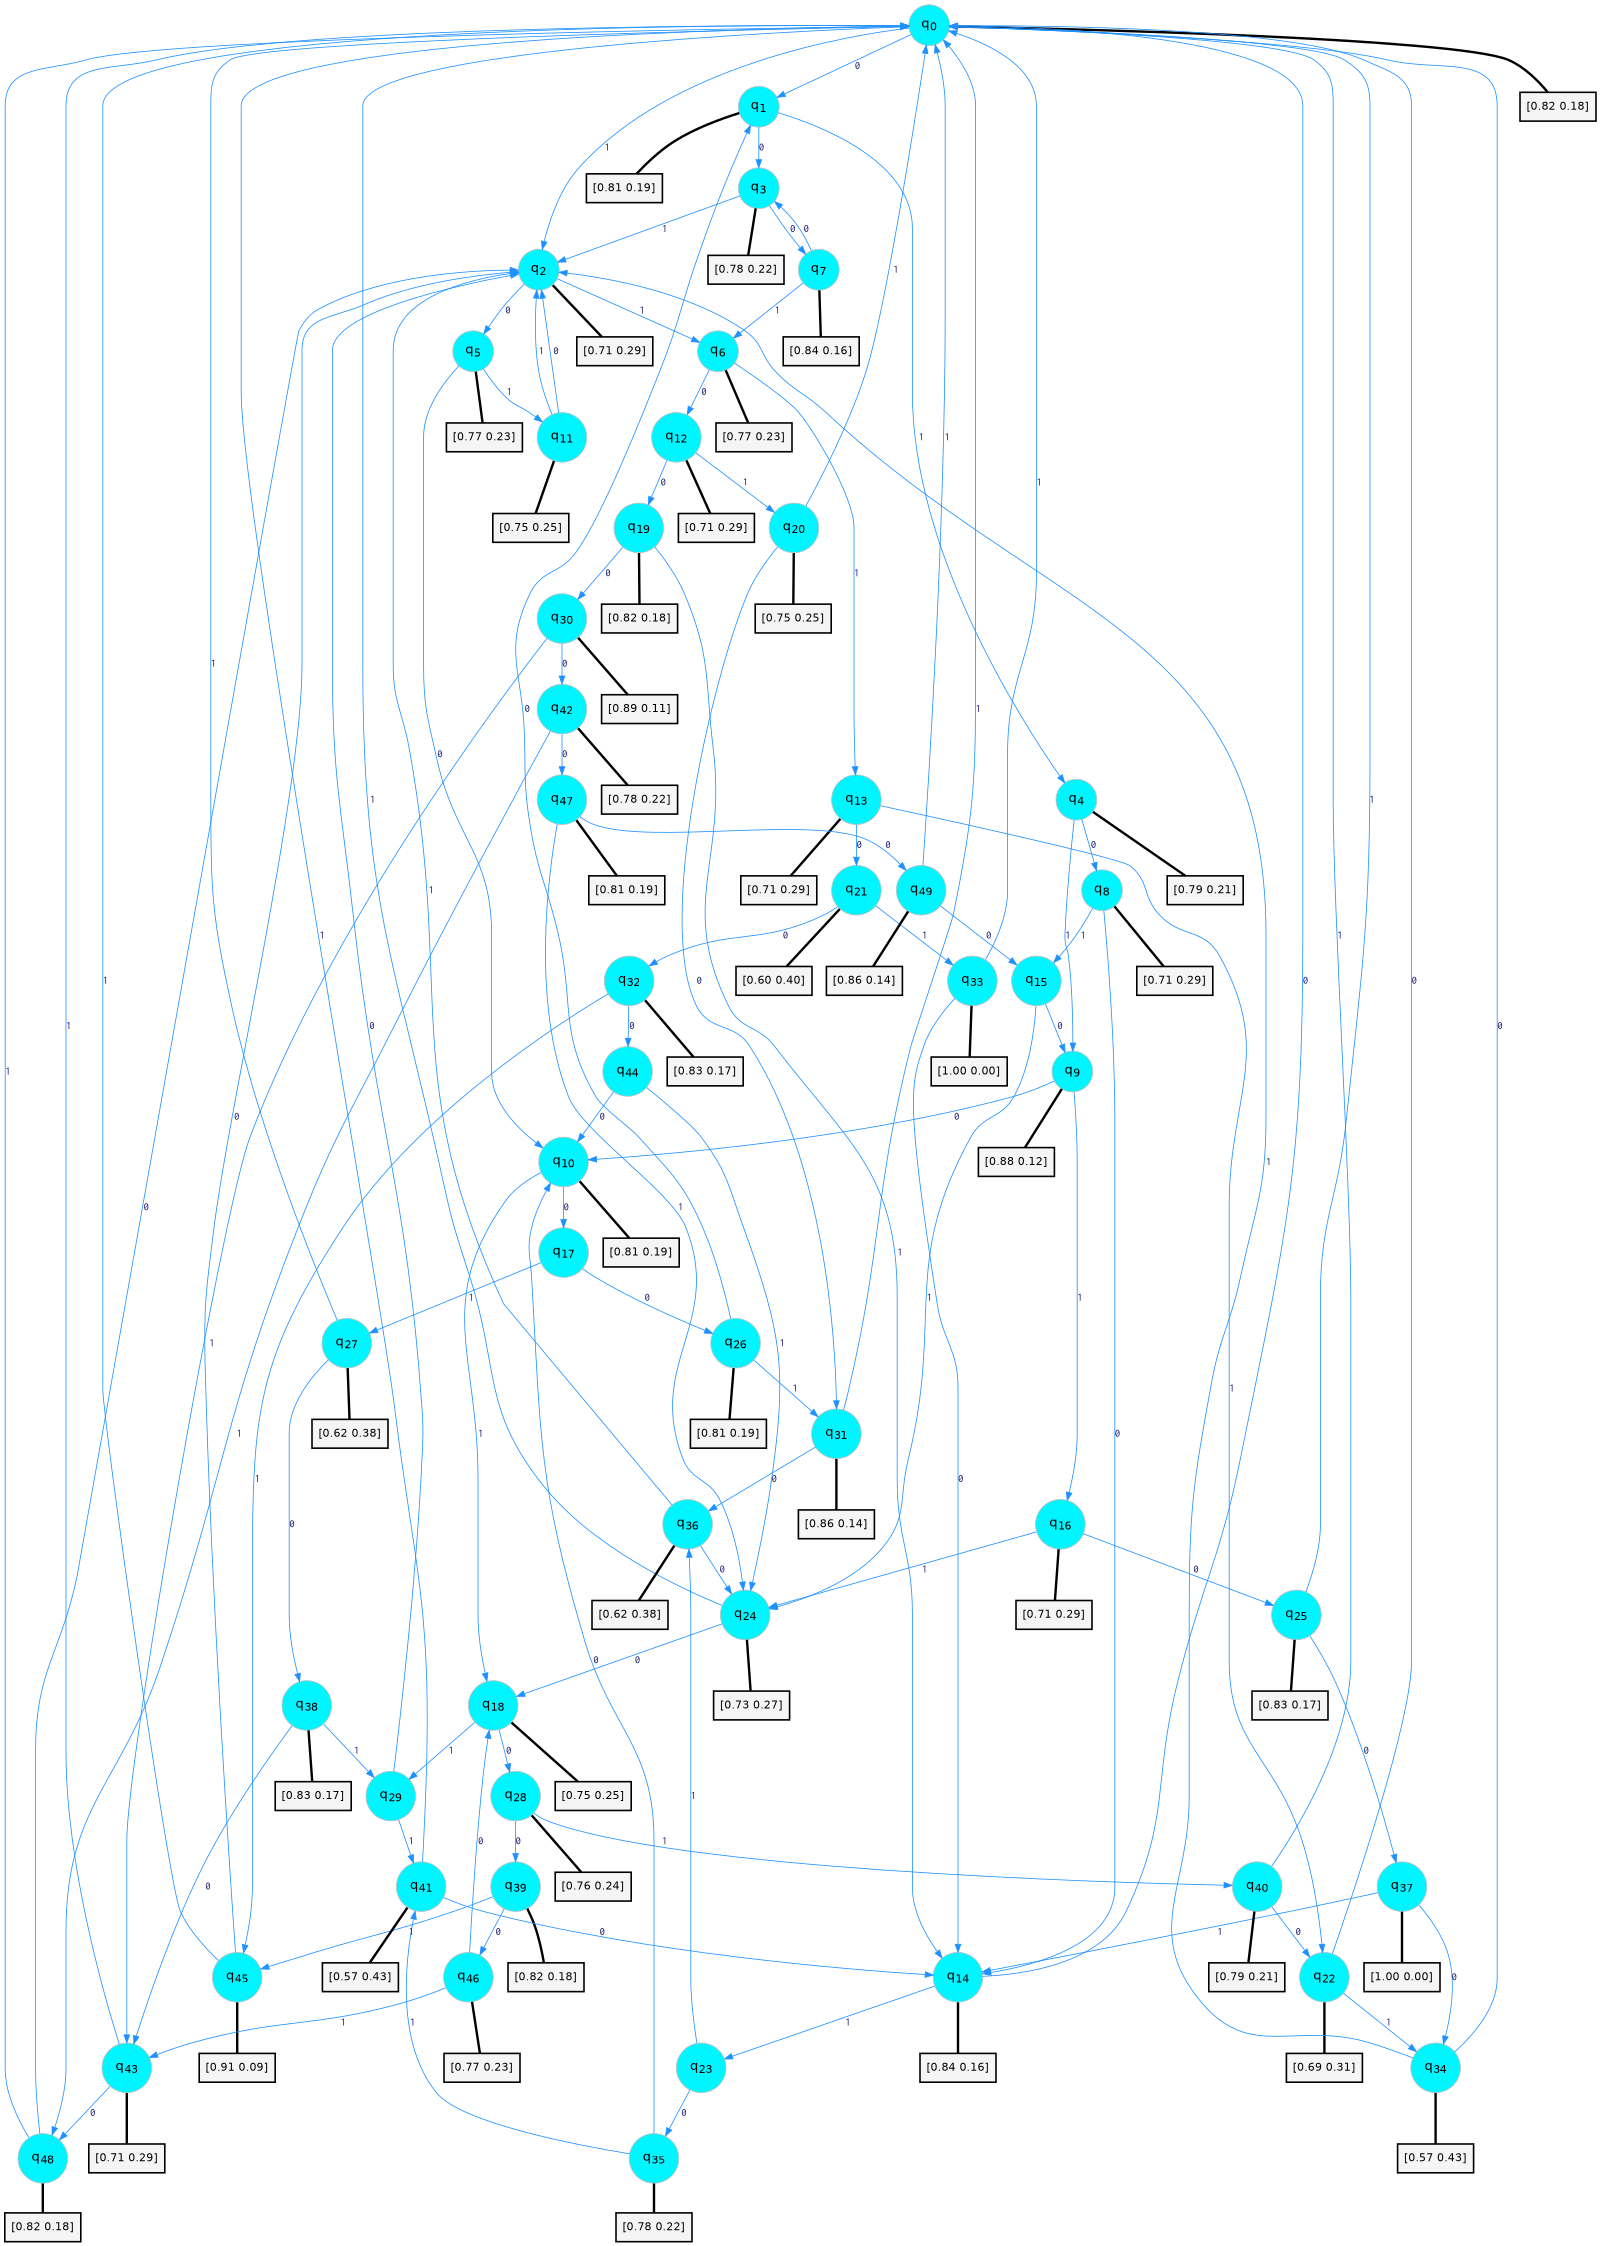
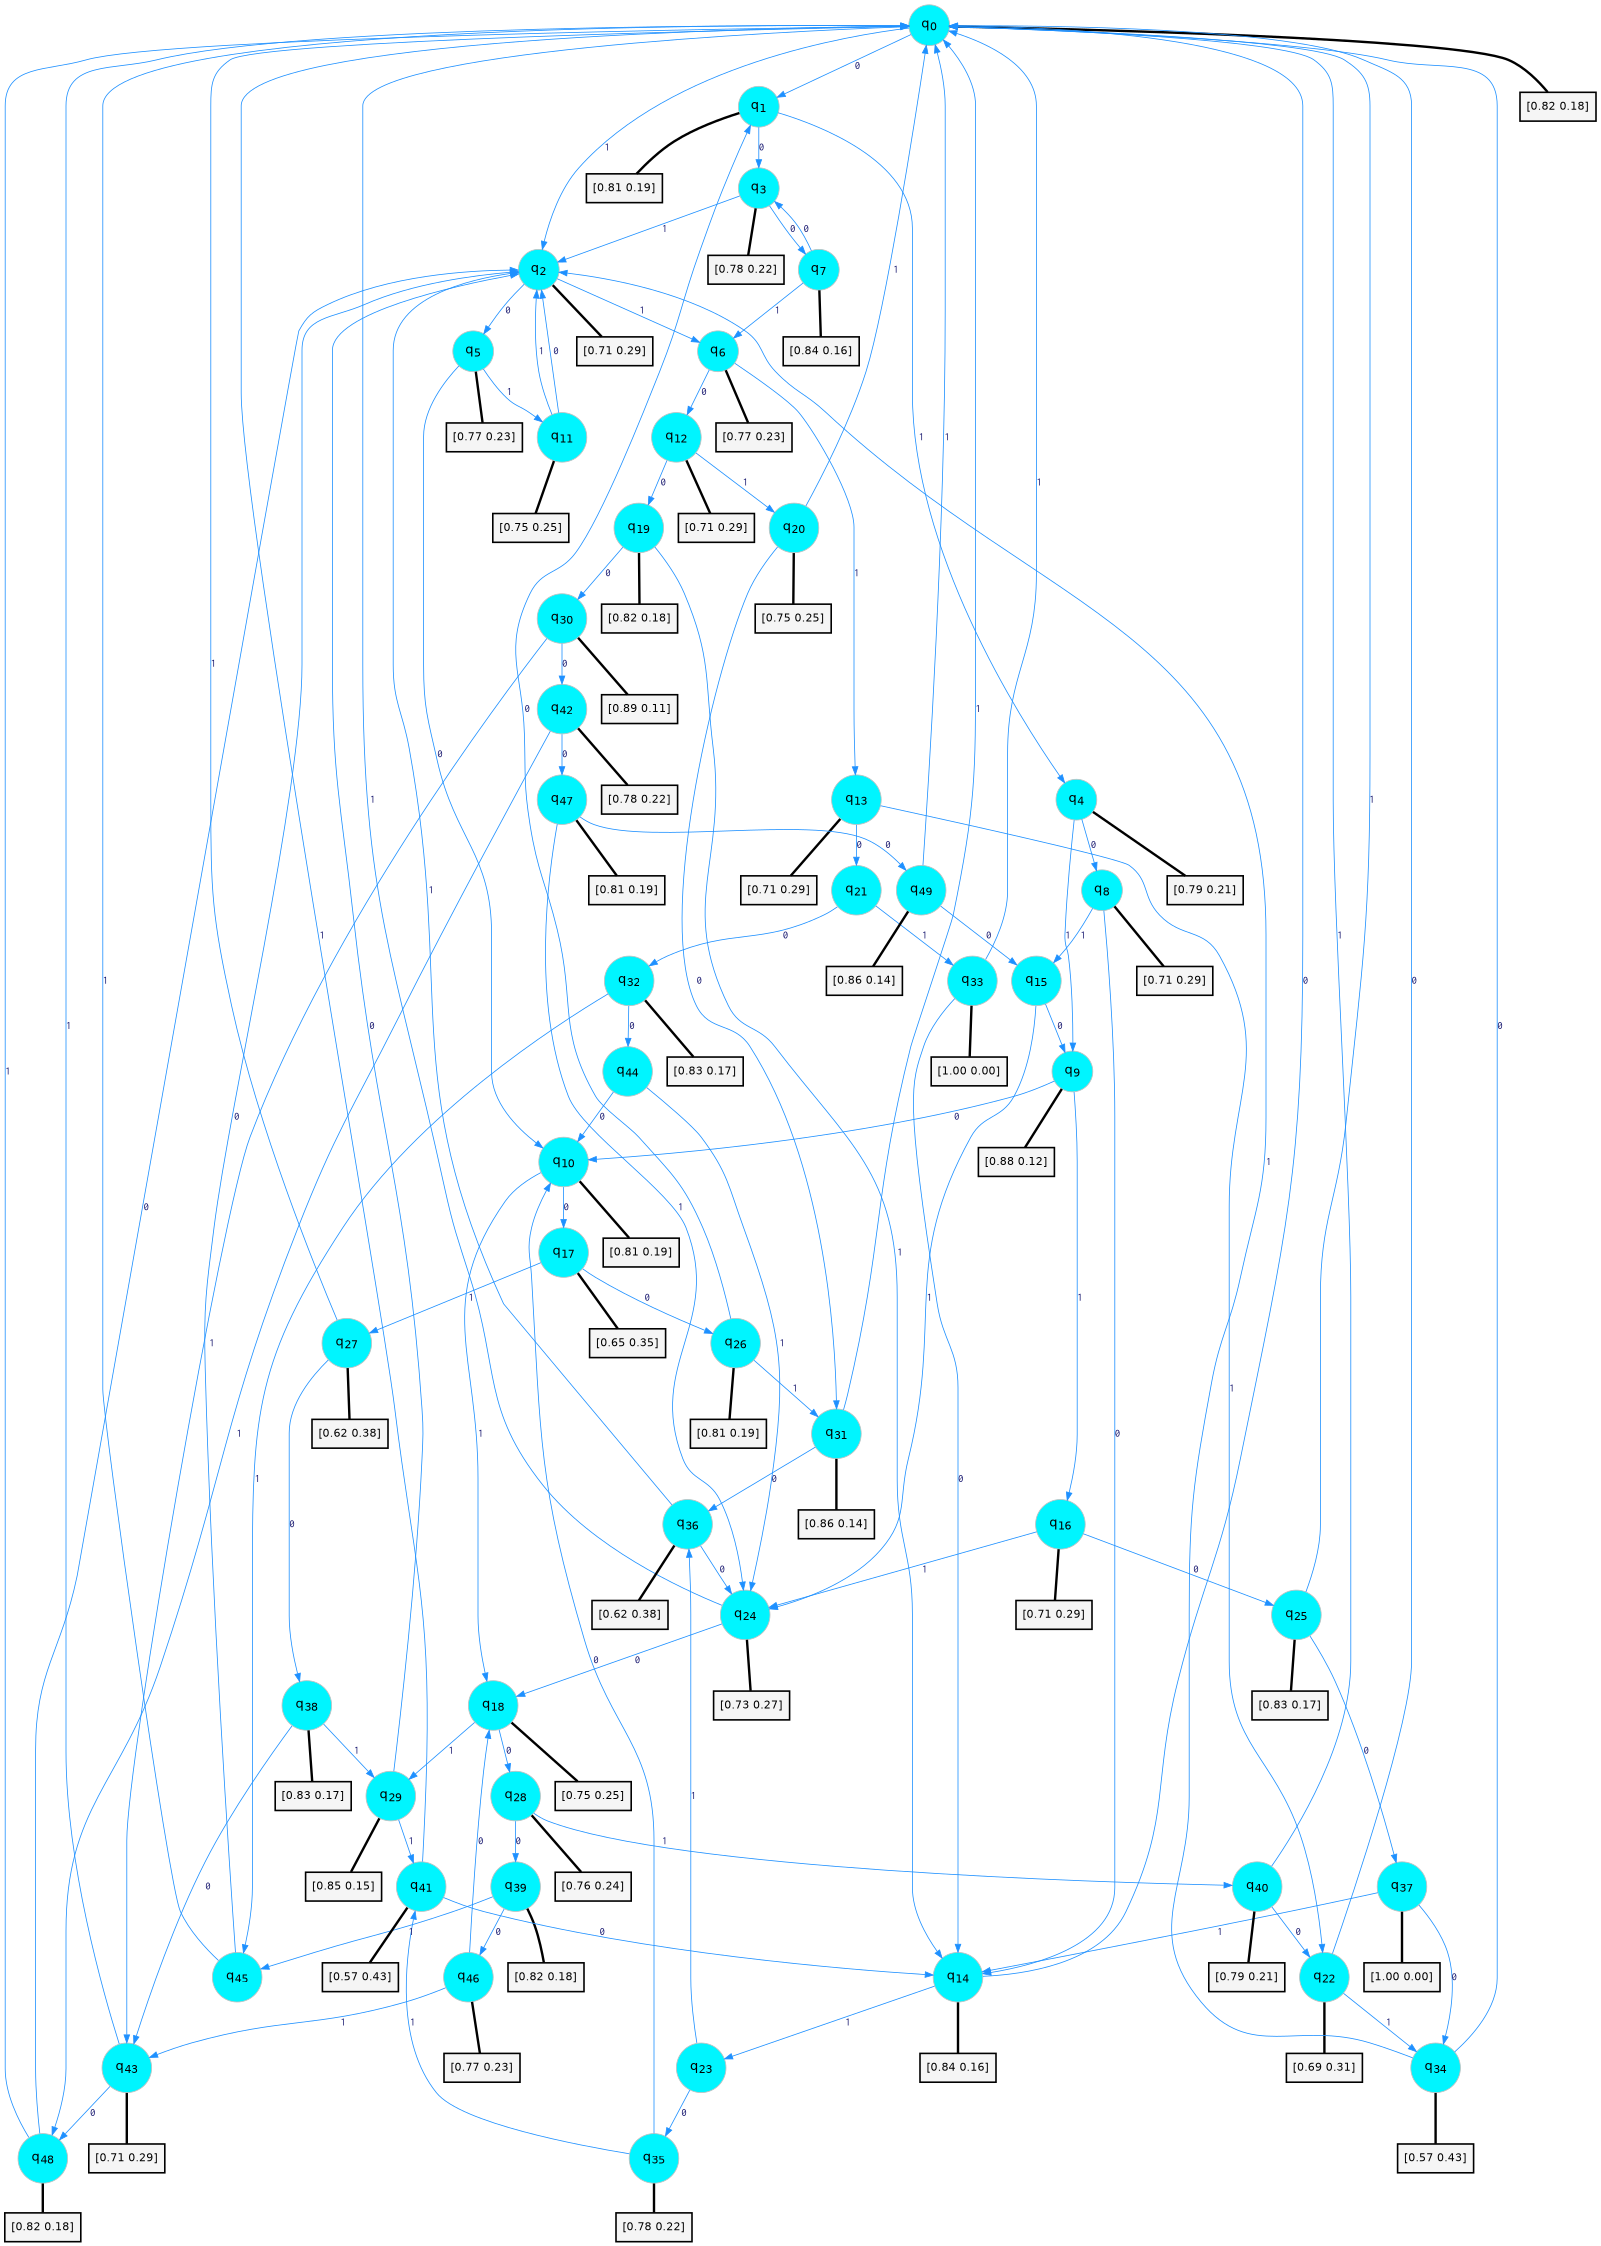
(774, 981) -> none
none -> (628, 1343)
none -> (344, 1887)
(237, 2068) -> none
